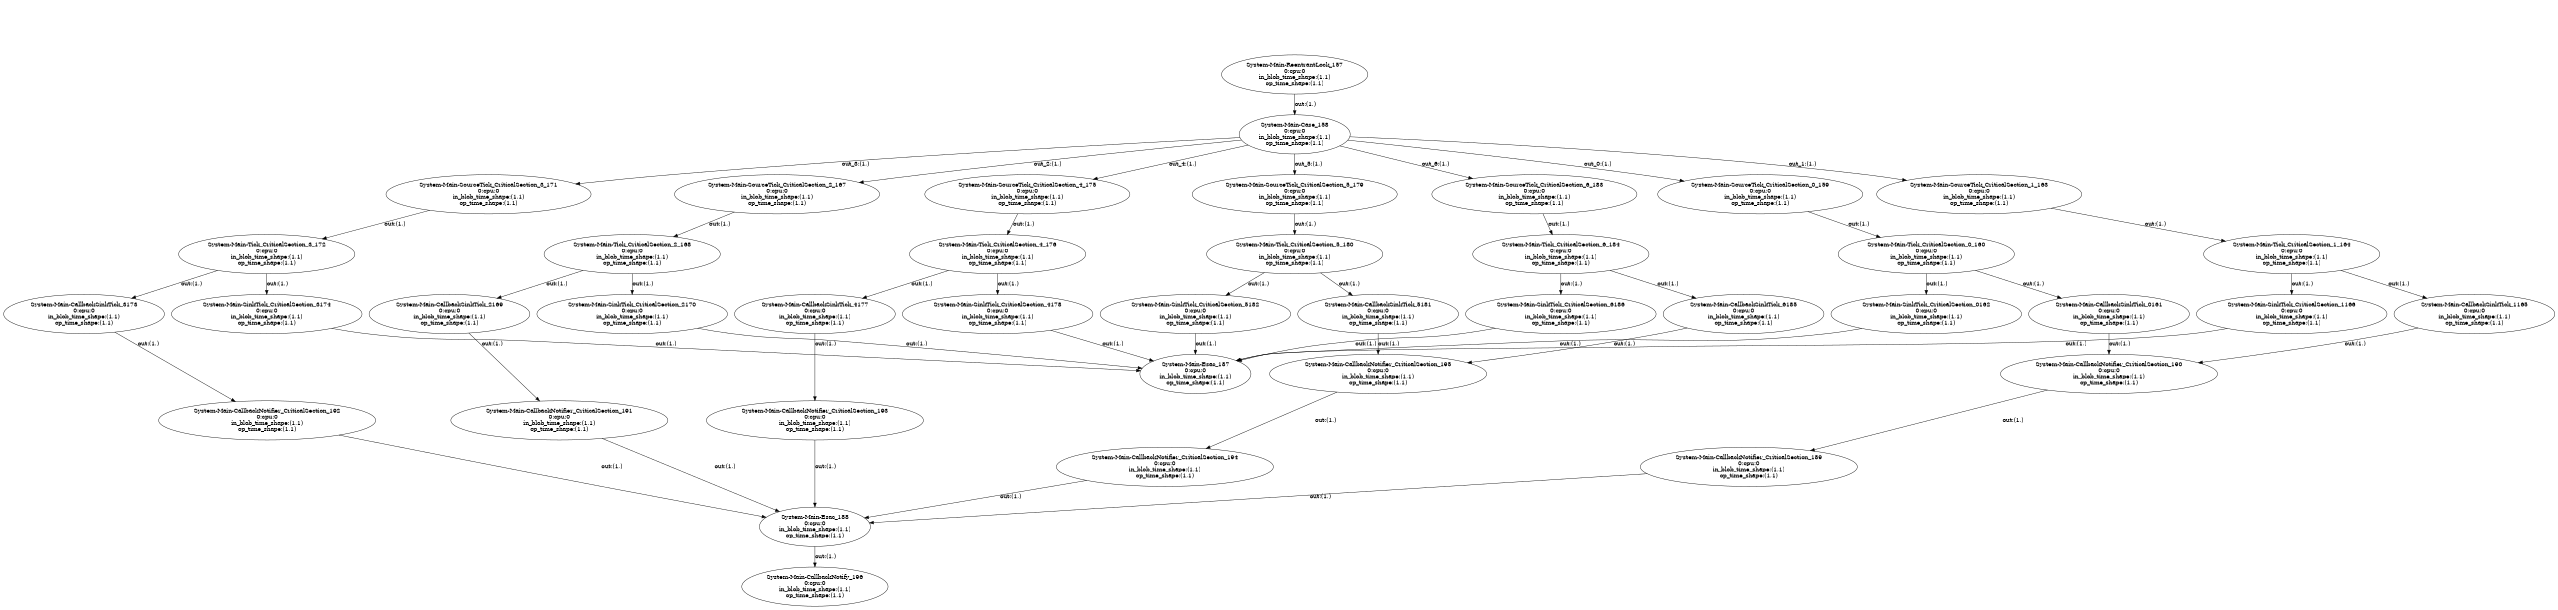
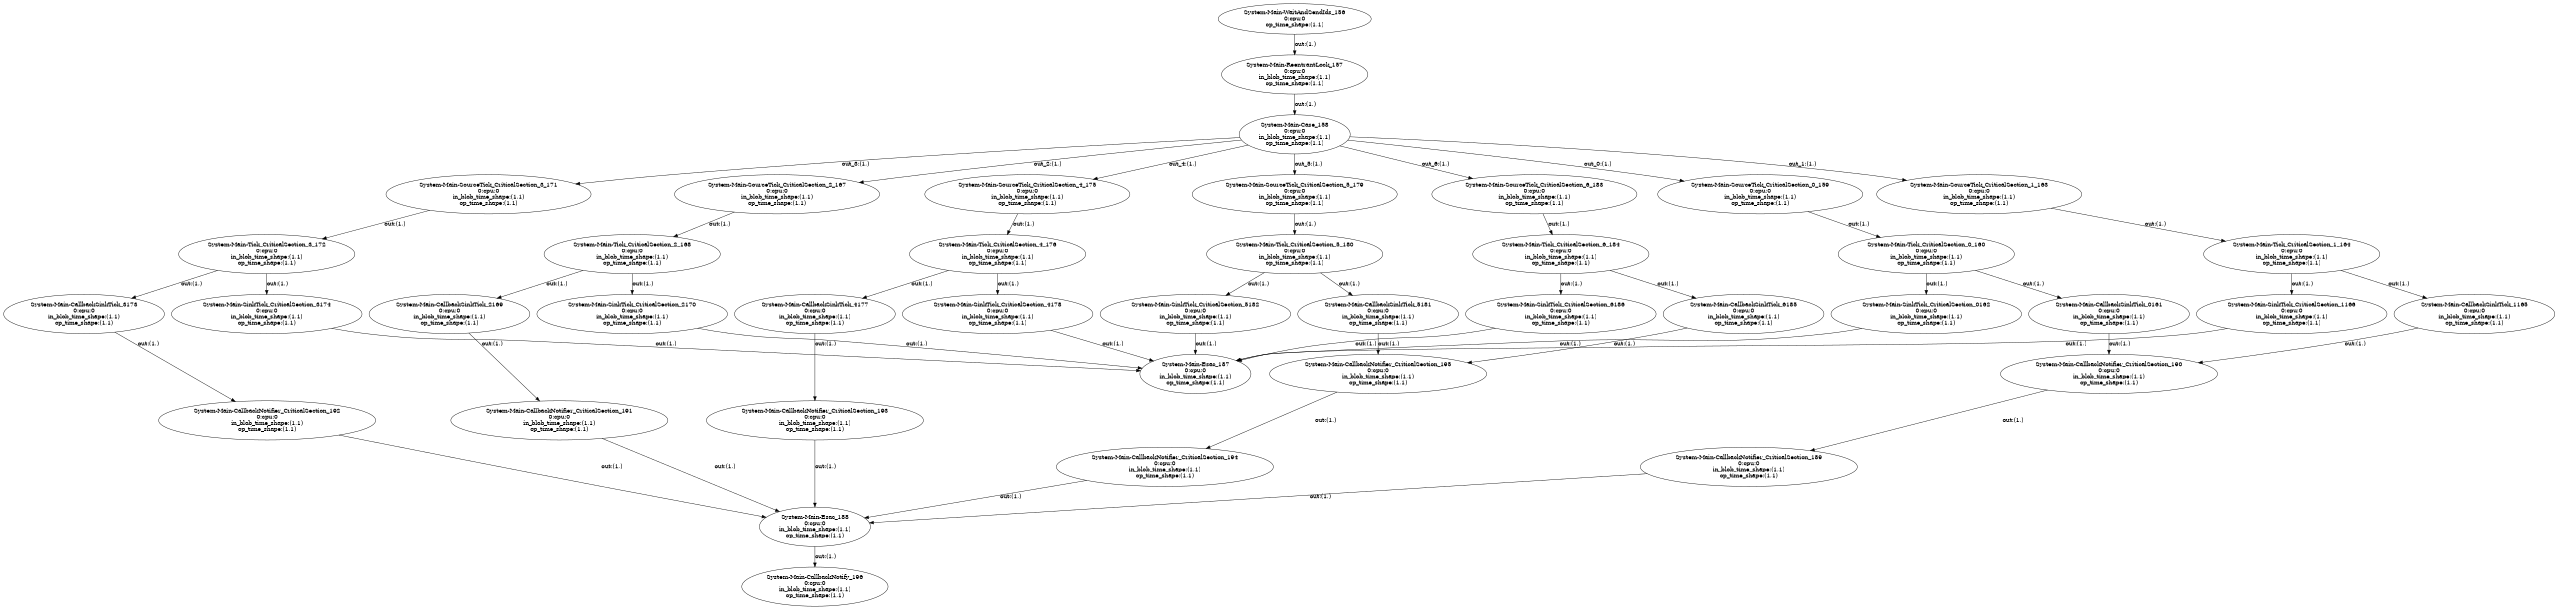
none -> (1295, 19)
